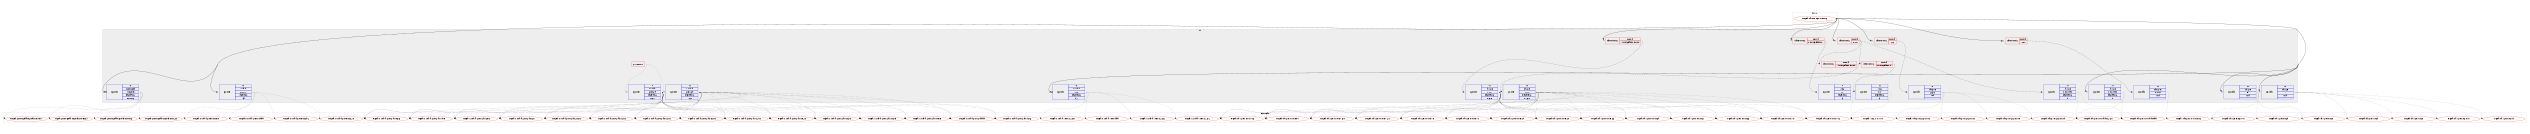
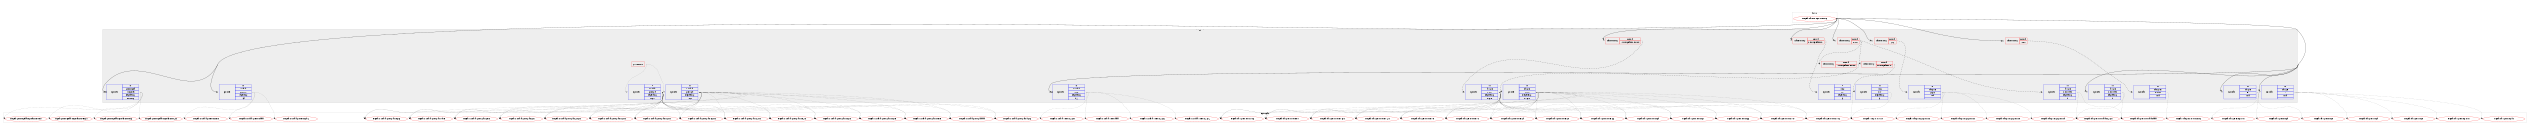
(341, 119) -> none
